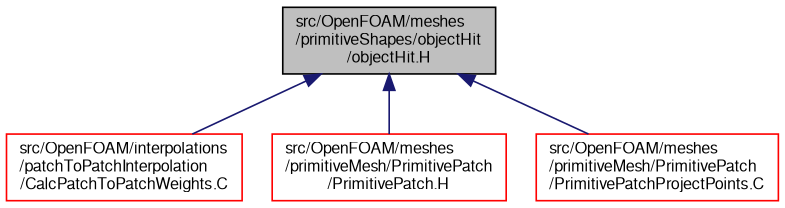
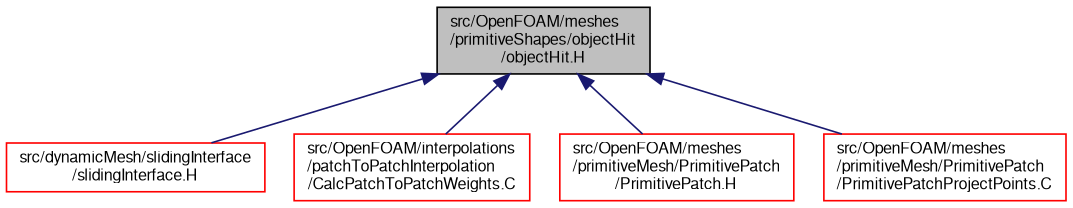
none -> (136, 167)
